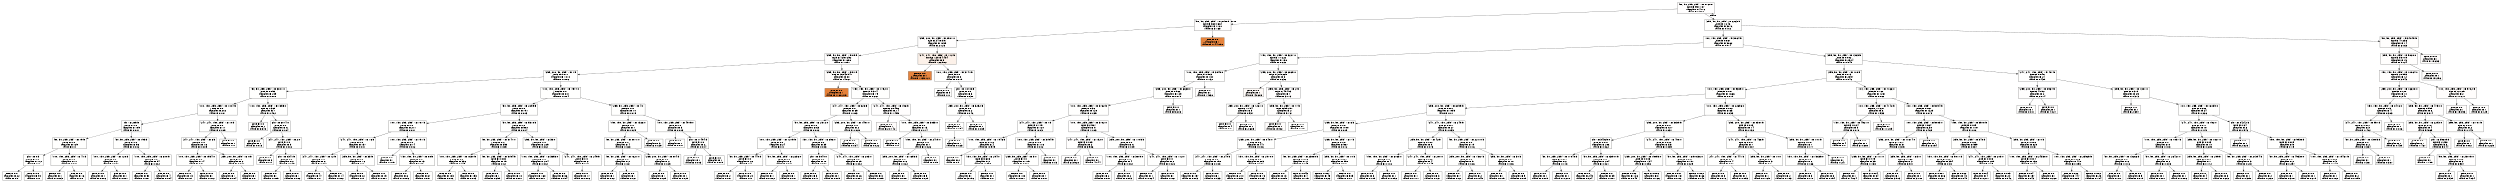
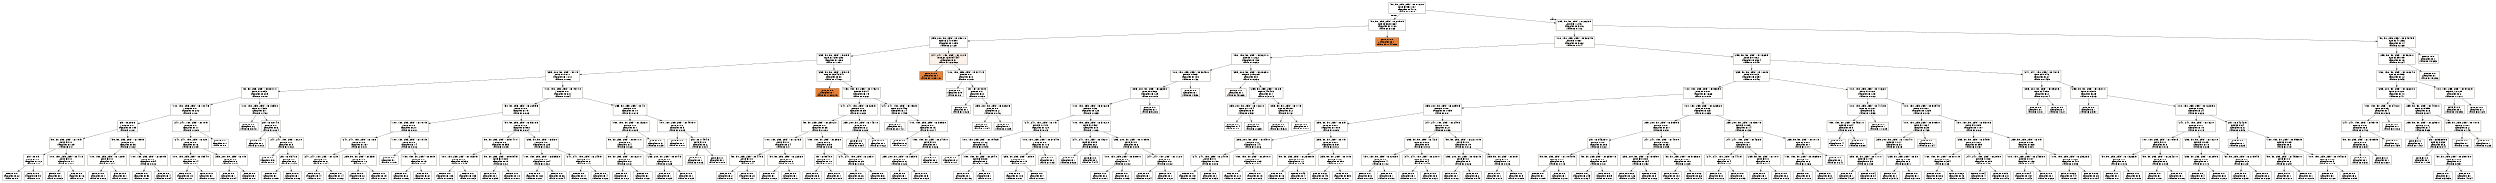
(955, 134) -> (969, 101)
none -> (600, 176)
